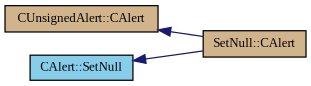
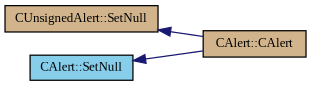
(82, 19) -> (82, 19)
(255, 44) -> (255, 44)
